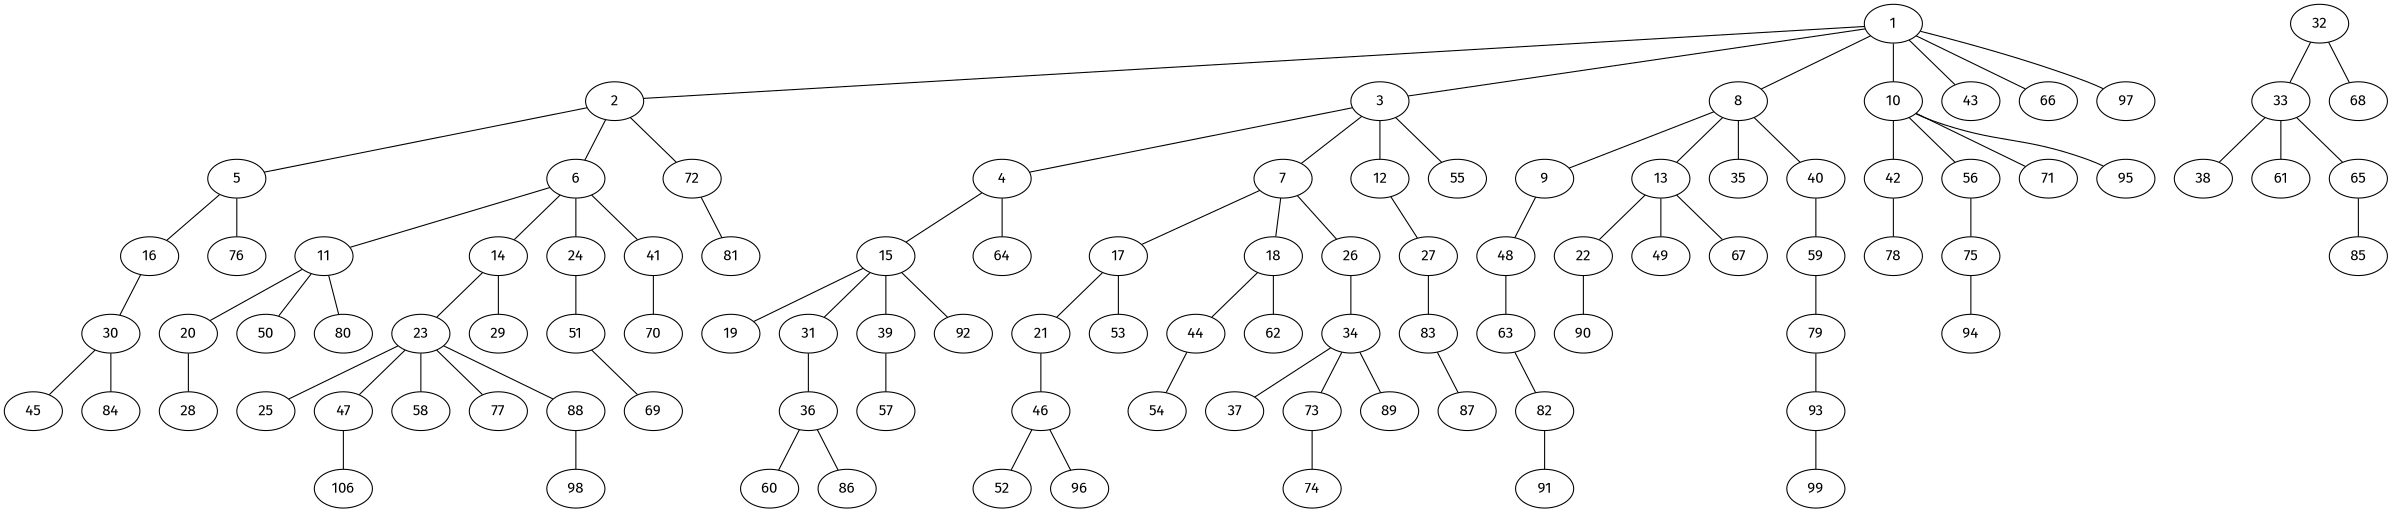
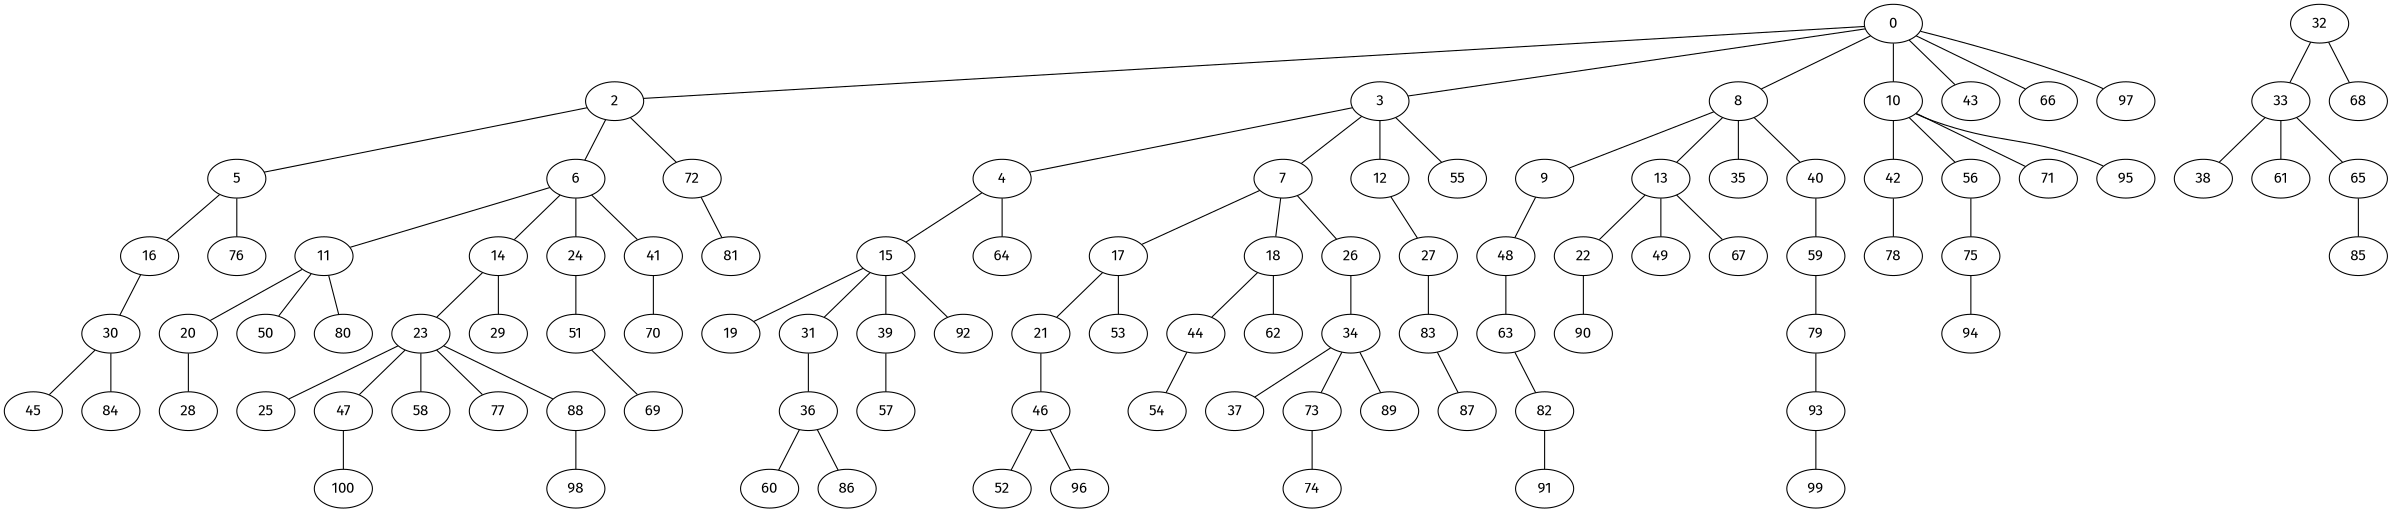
(1893, 24) -> (1893, 24)
(343, 489) -> (343, 489)
